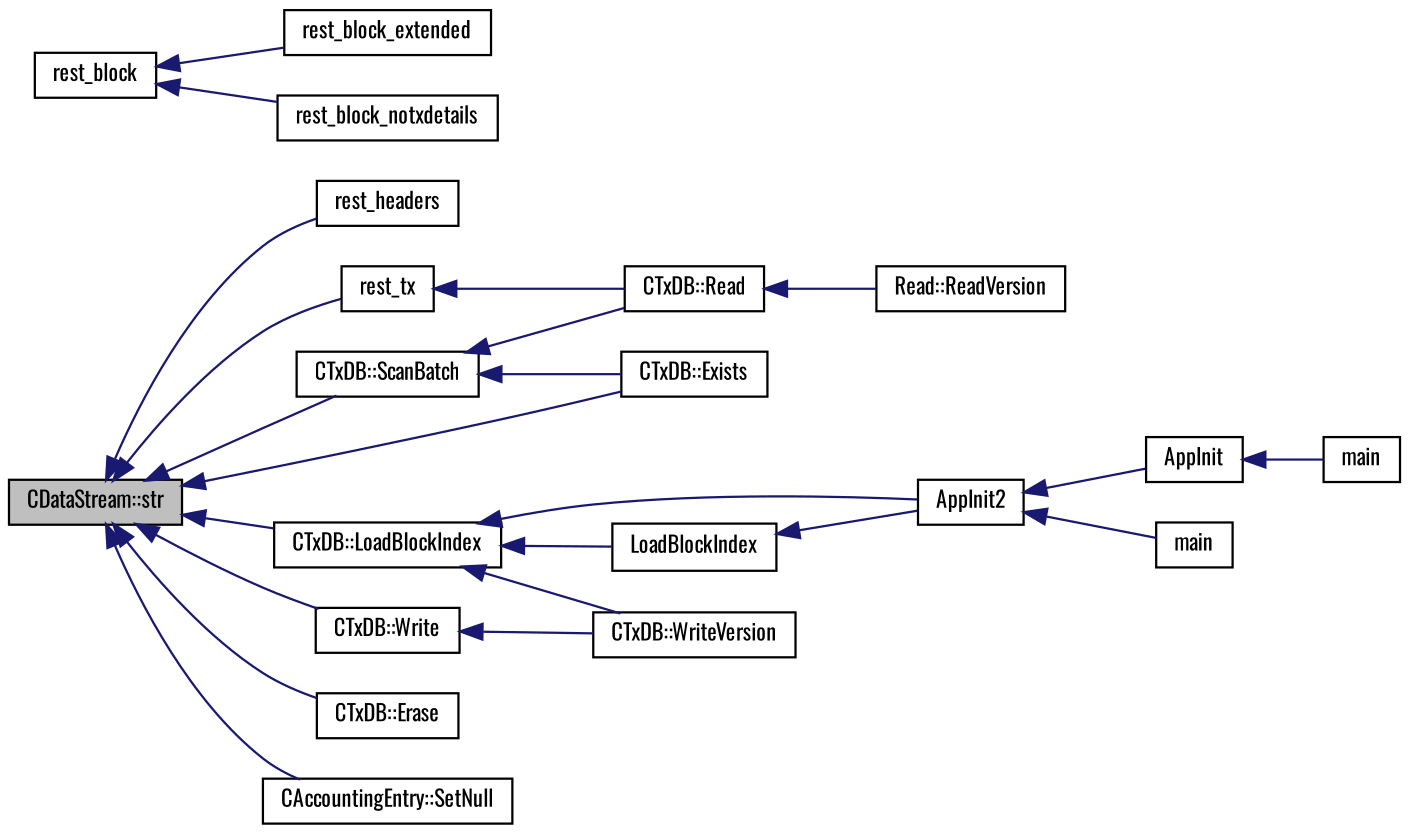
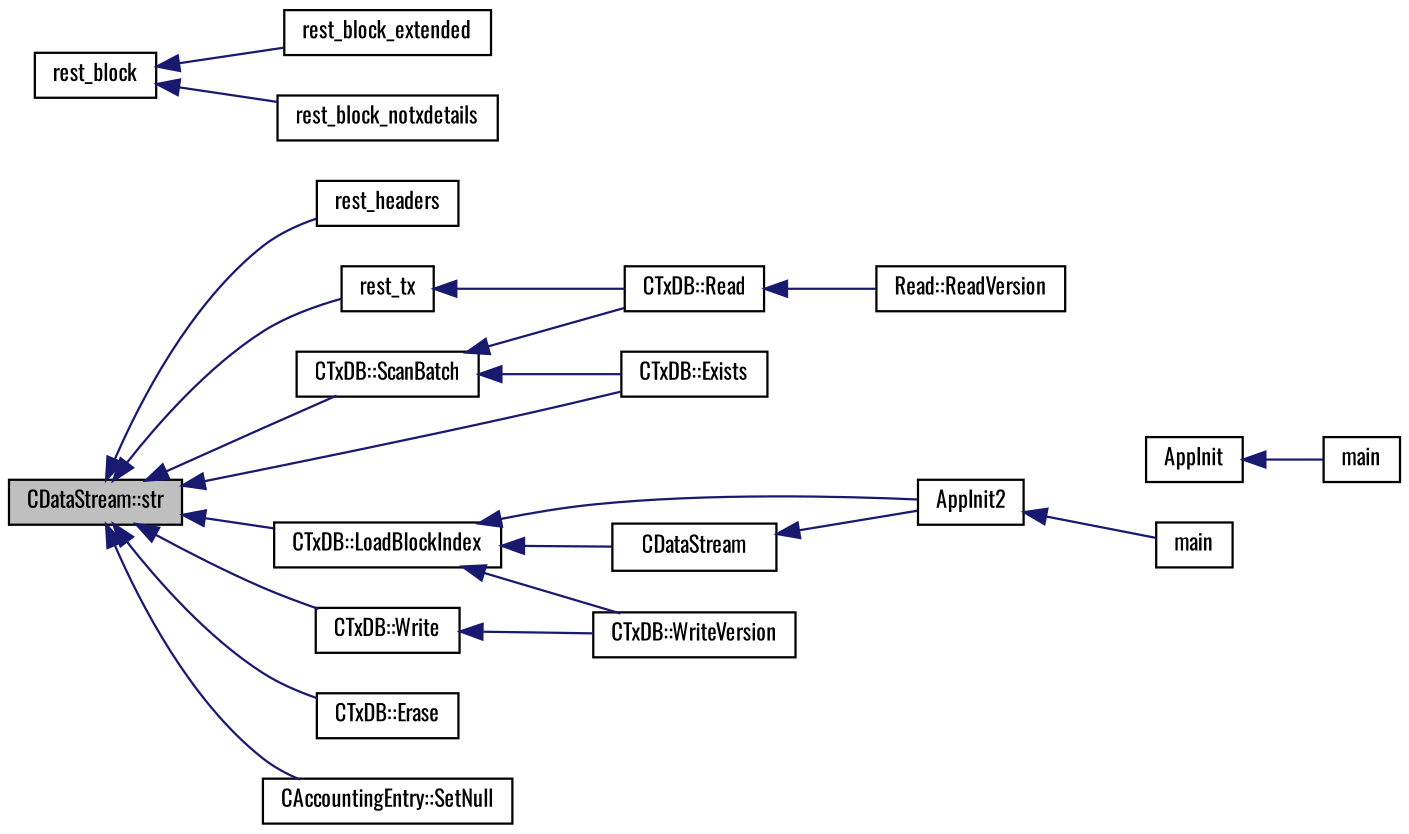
(1096, 478) -> none
(694, 547) -> (694, 547)
